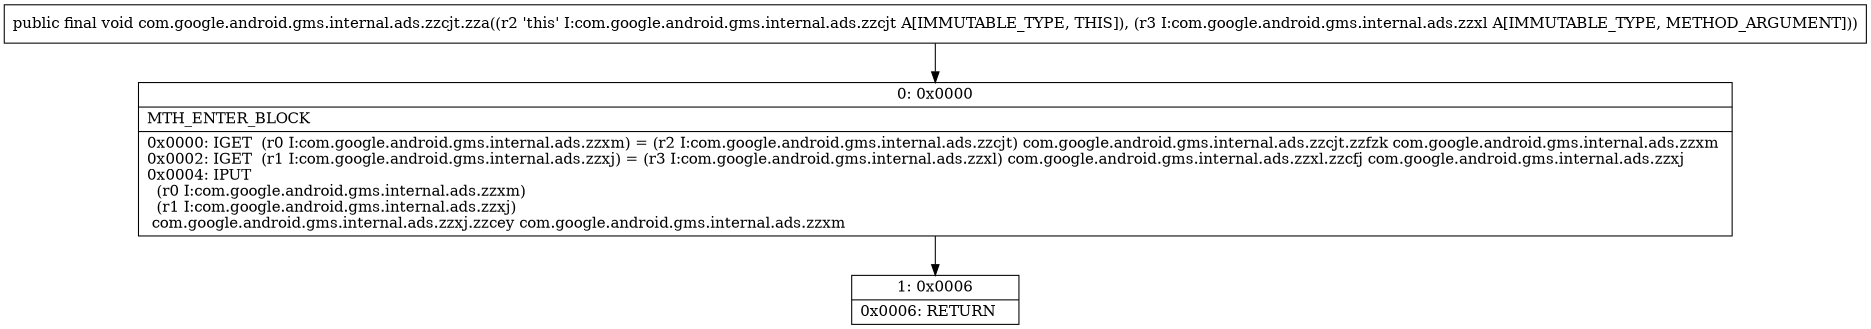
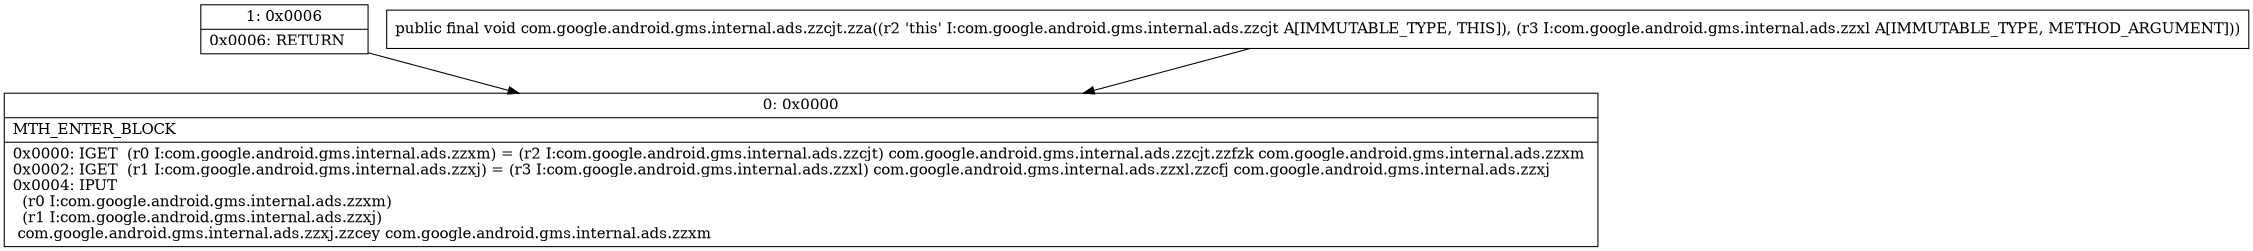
(935, 250) -> (438, 72)
